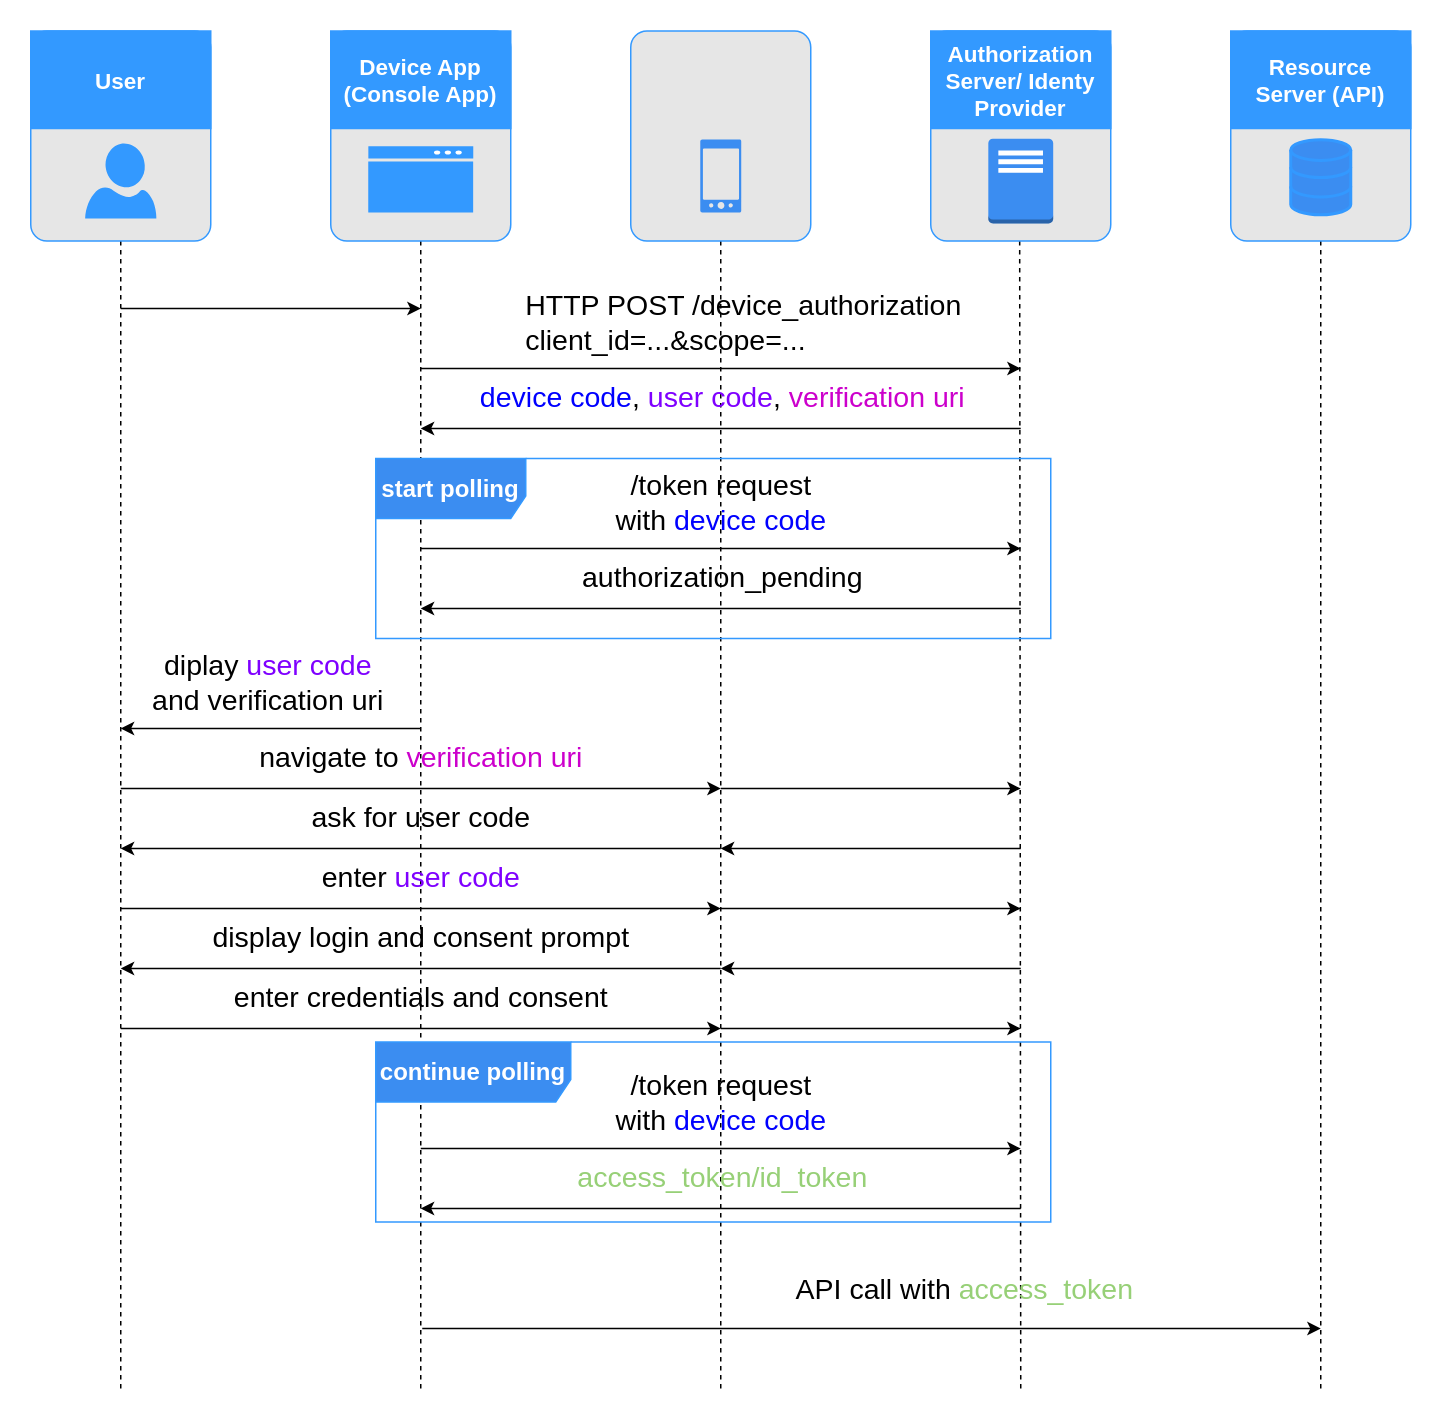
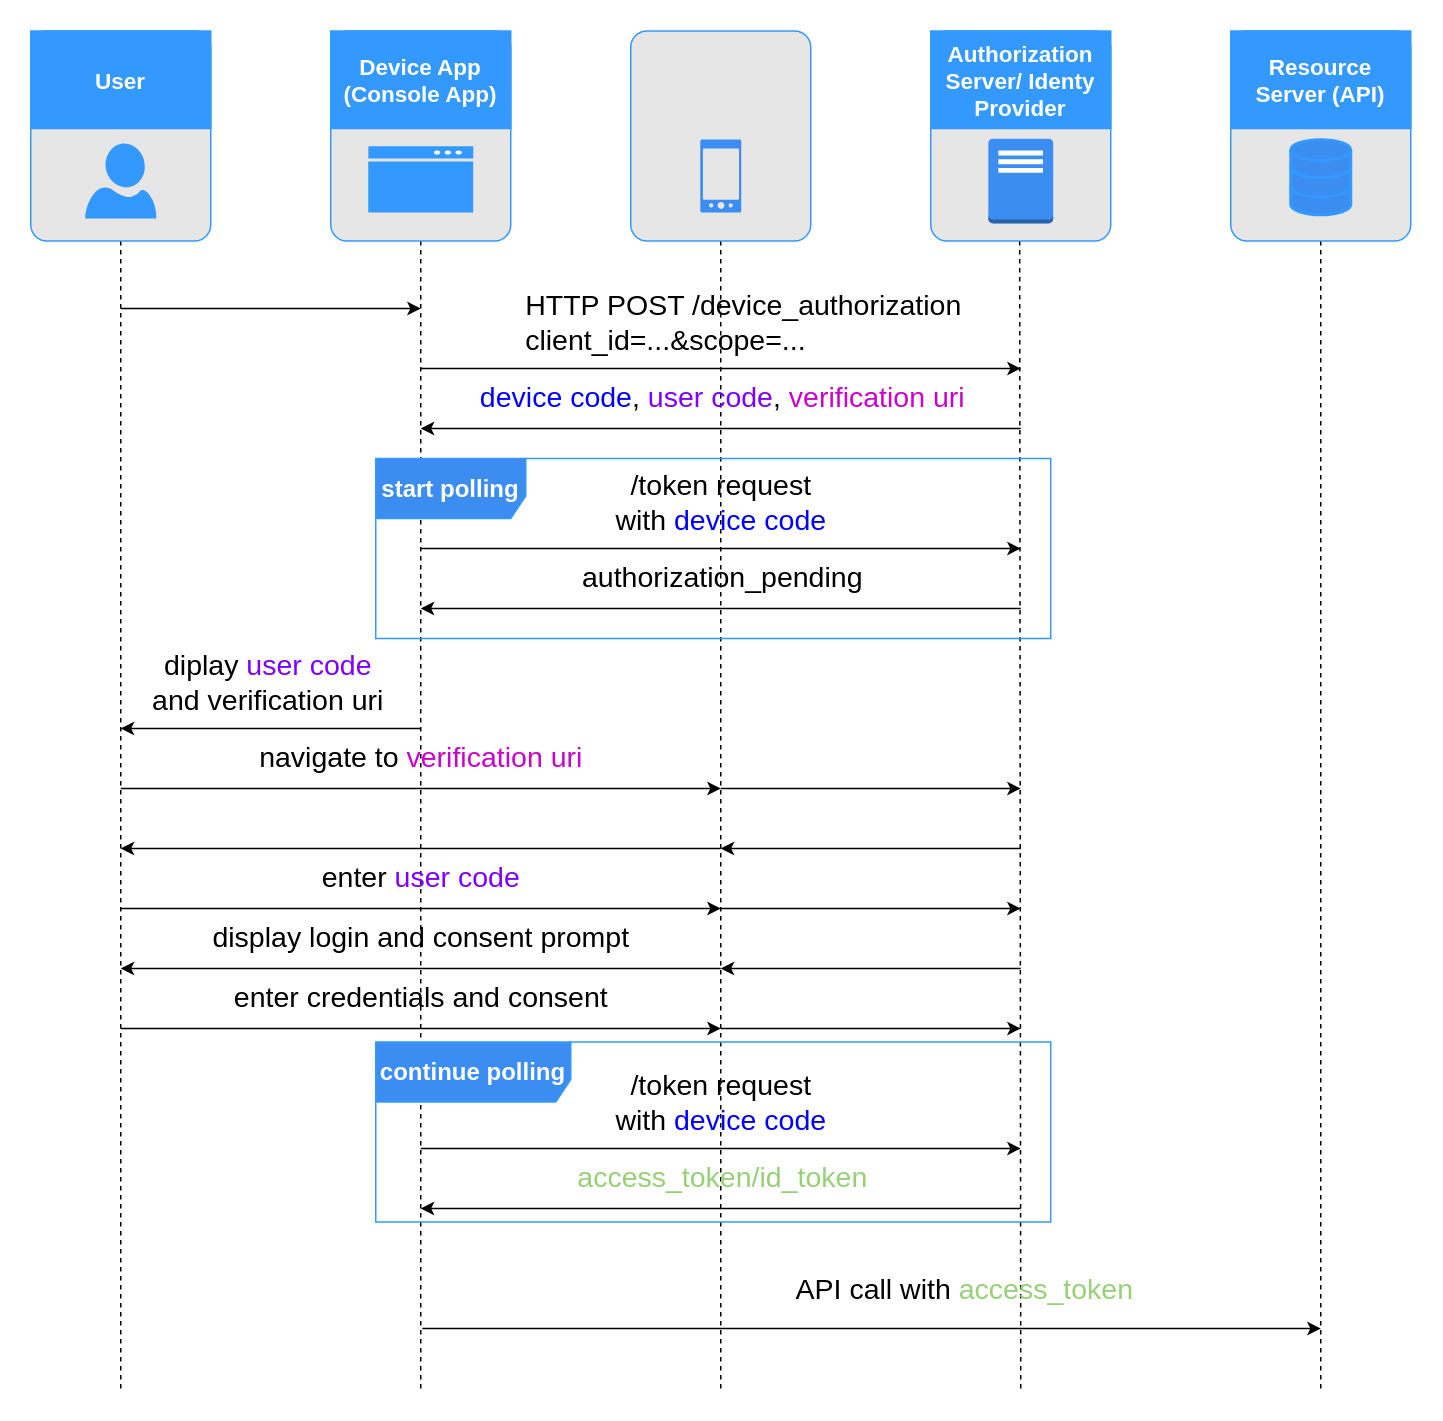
(421, 818) -> none
